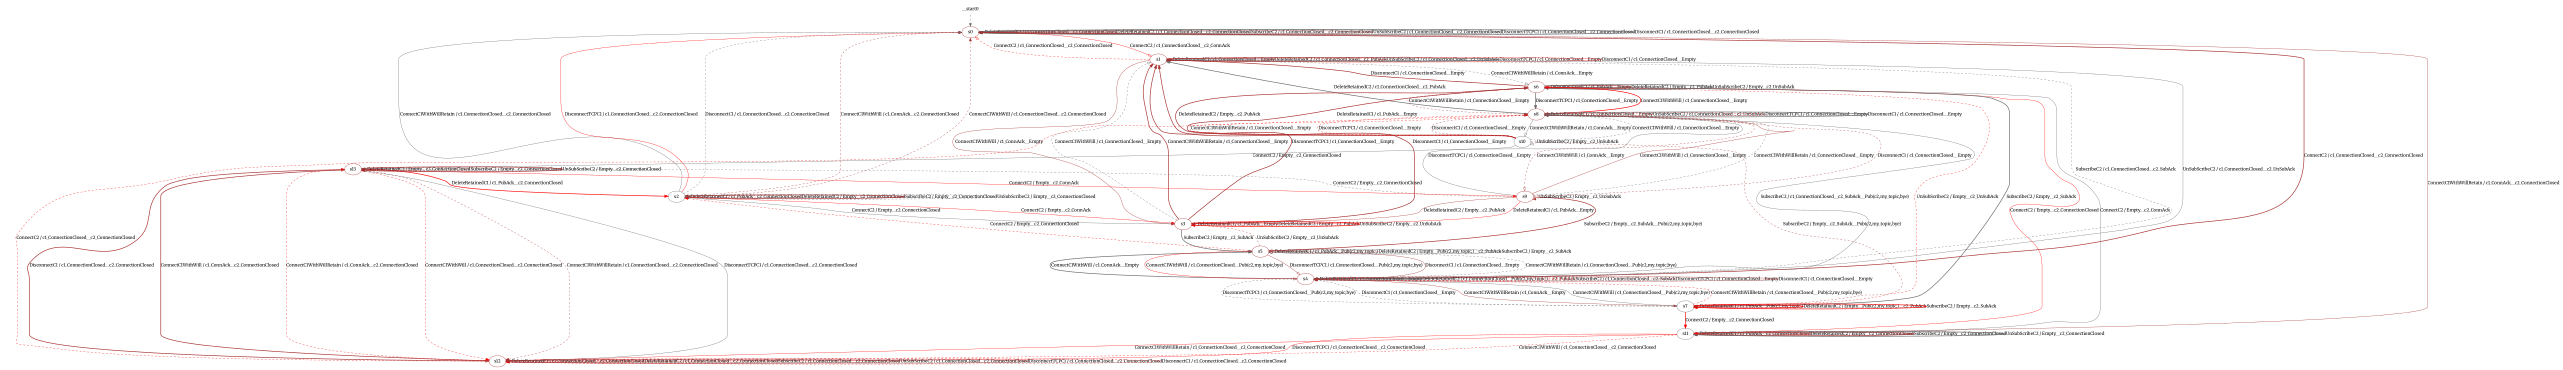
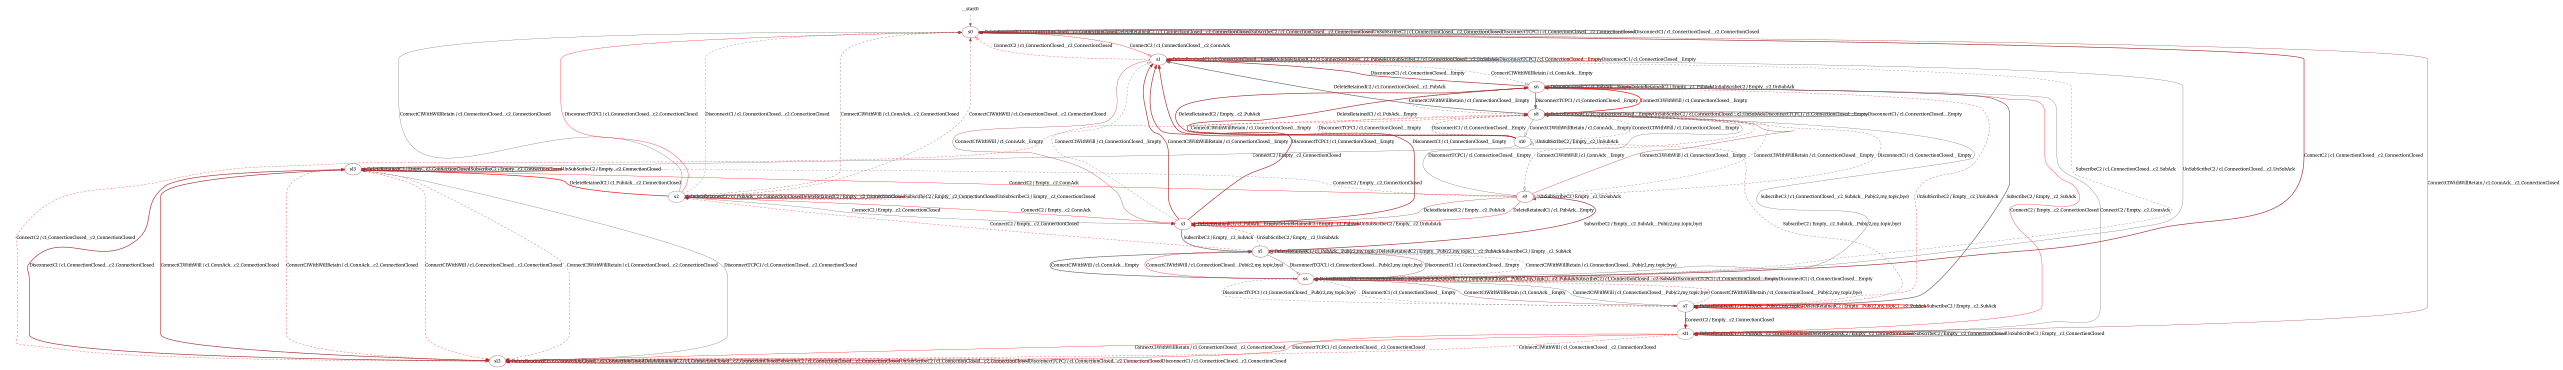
(937, 183) -> (937, 183)
(512, 191) -> (518, 176)
